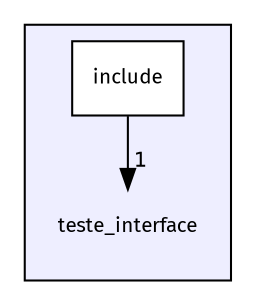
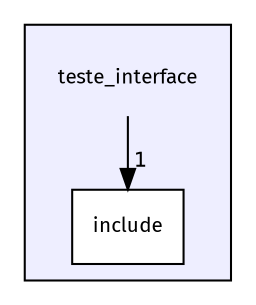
(128, 143) -> (128, 143)
